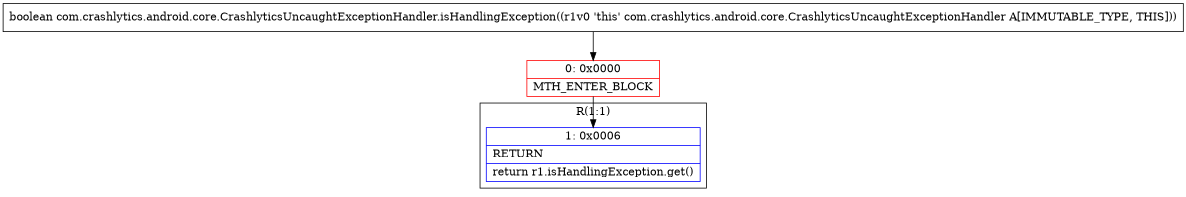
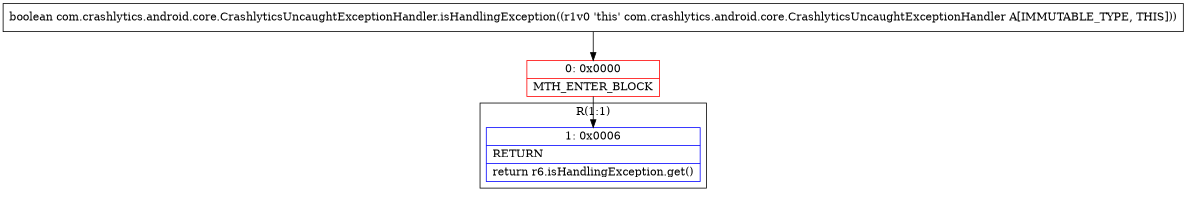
(593, 172) -> (593, 172)
